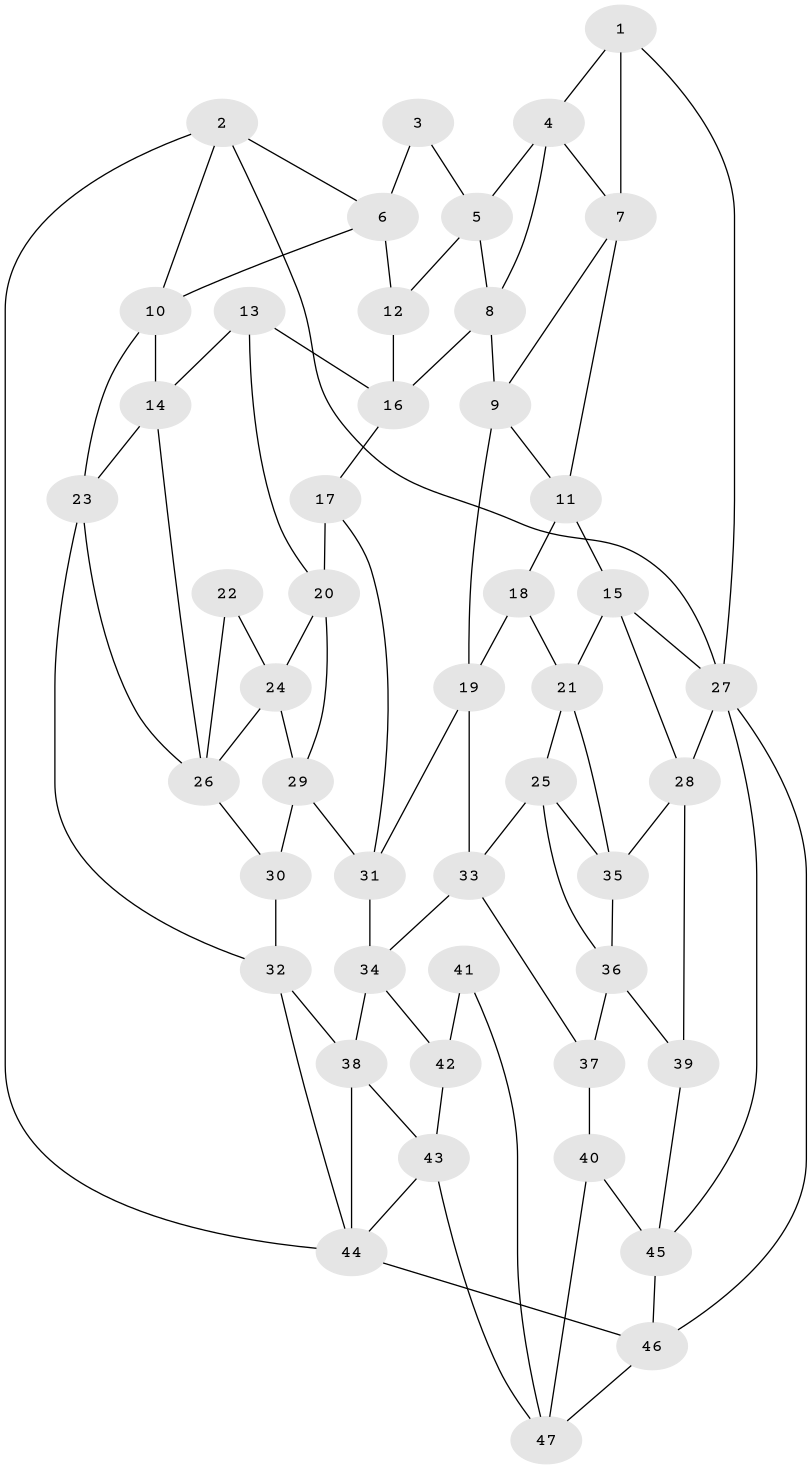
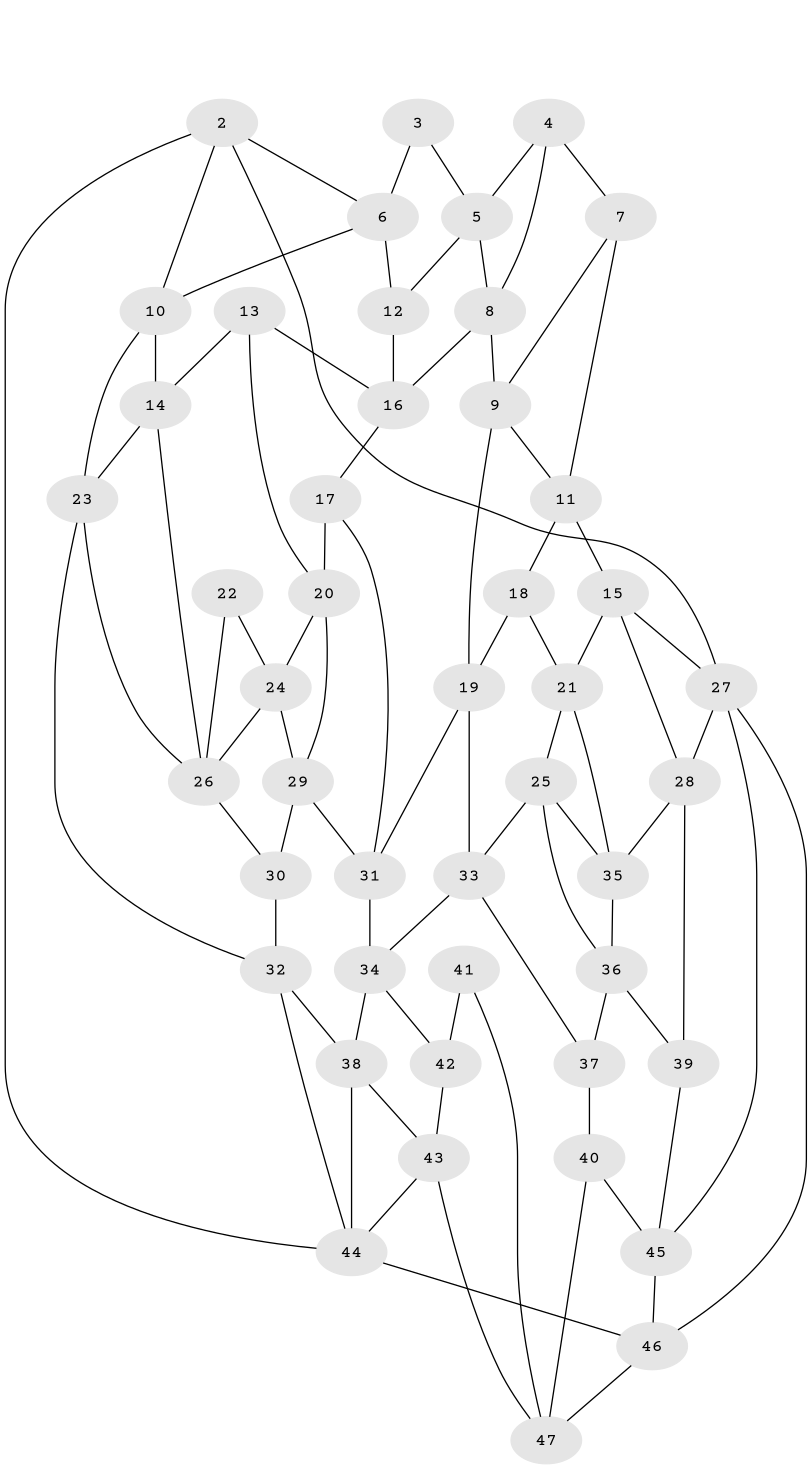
(621, 29) -> none
